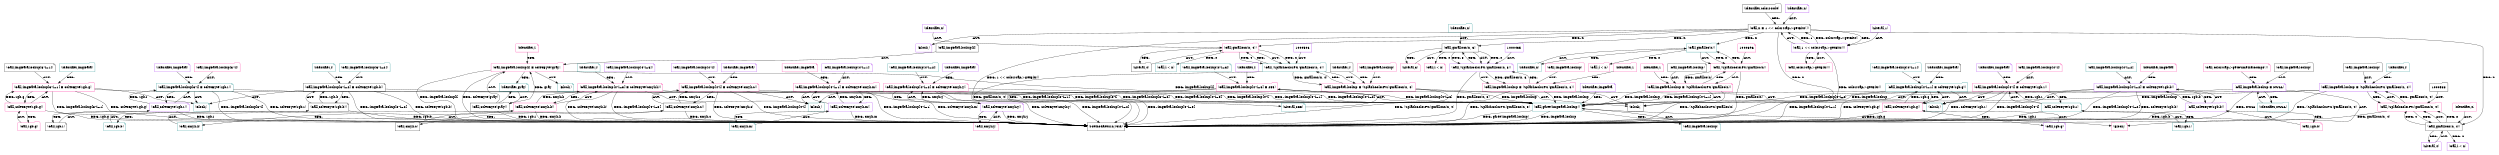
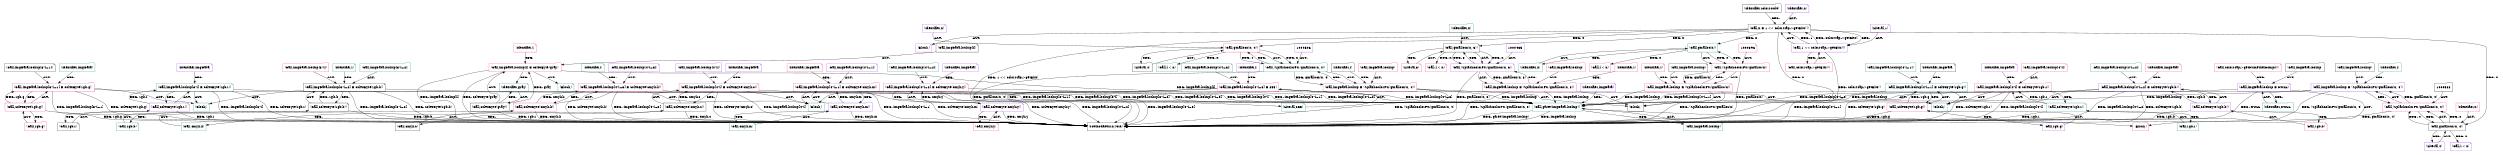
(207, 77) -> (324, 77)
